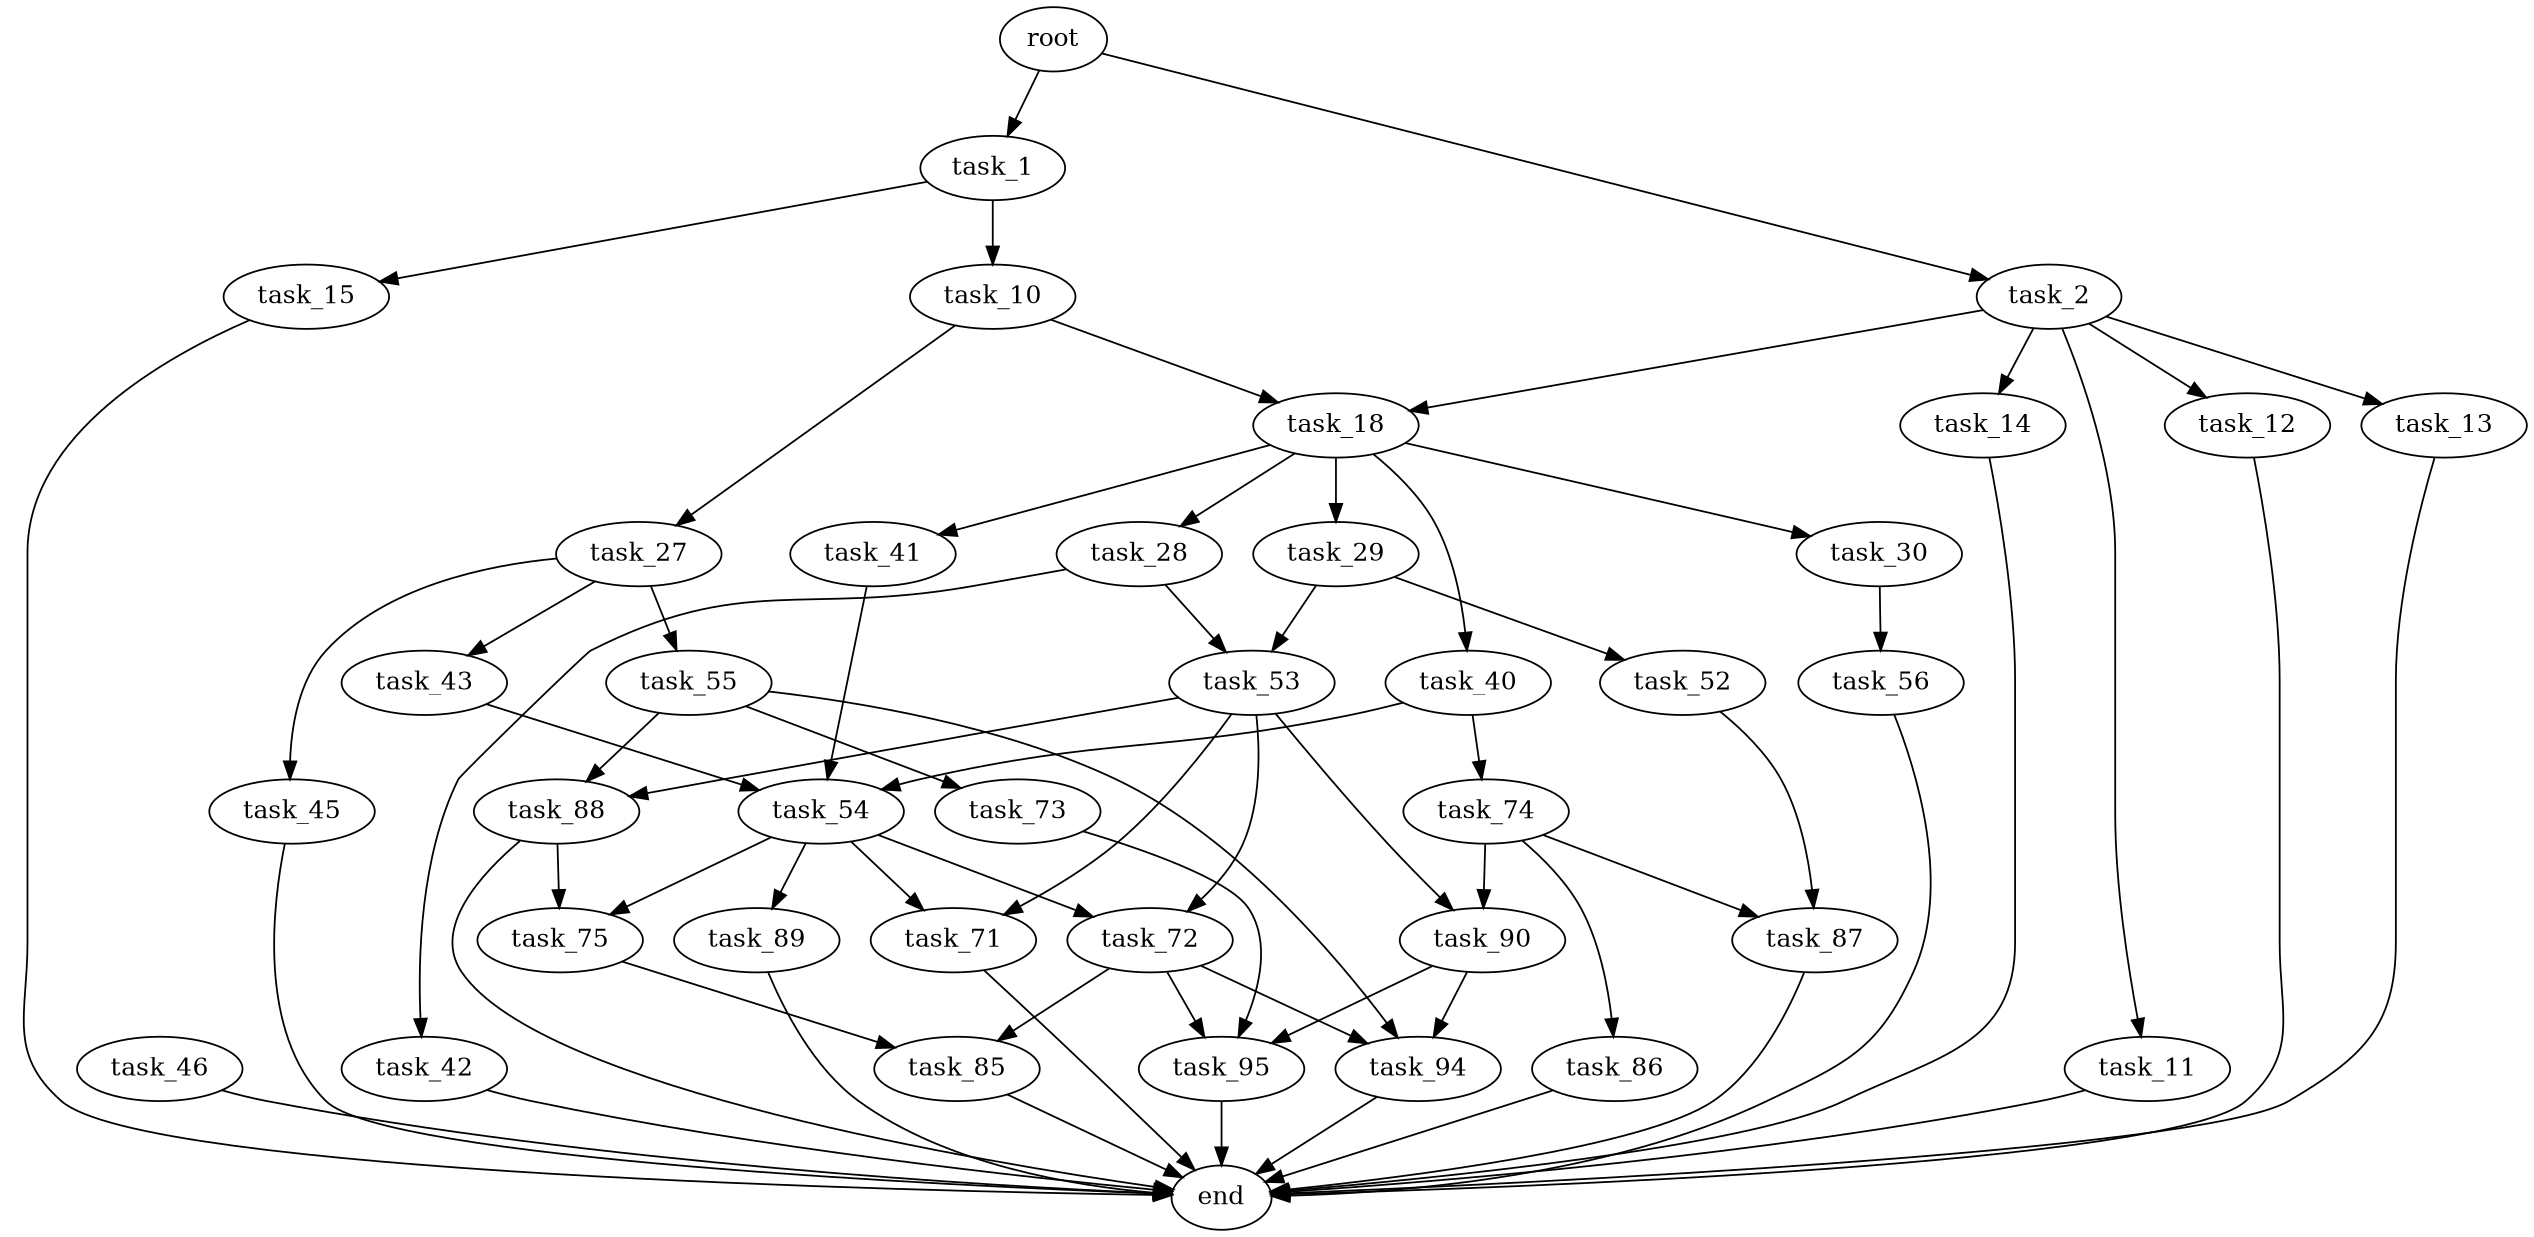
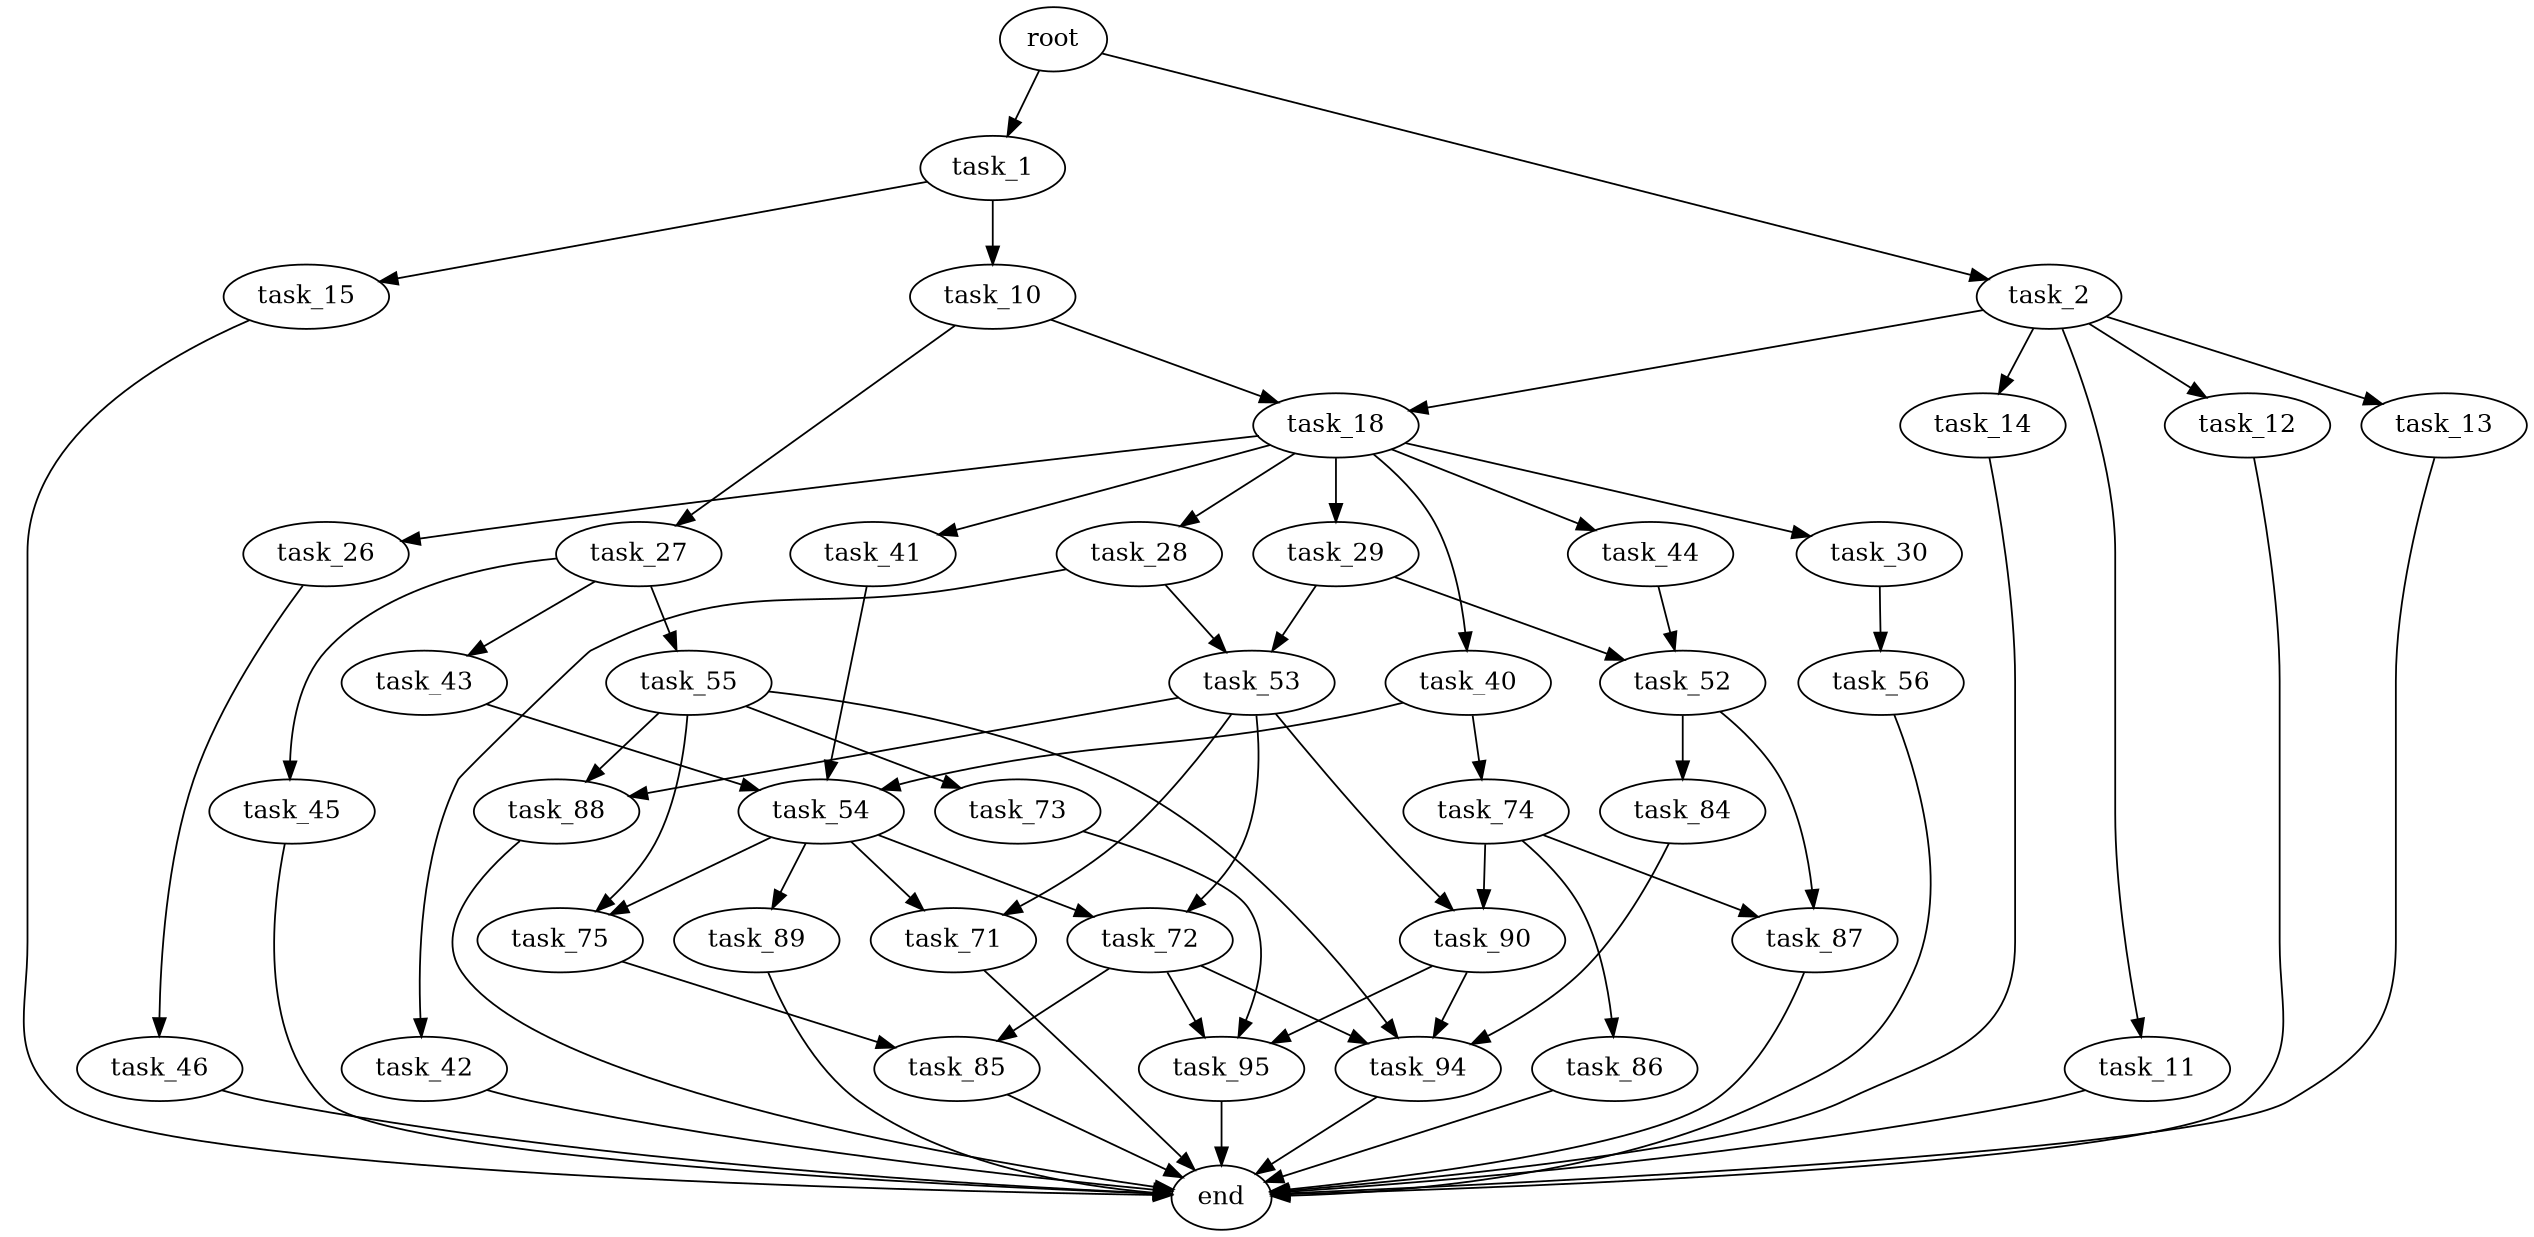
none -> (326, 554)
none -> (1651, 554)
none -> (1683, 812)
(558, 867) -> (667, 815)
